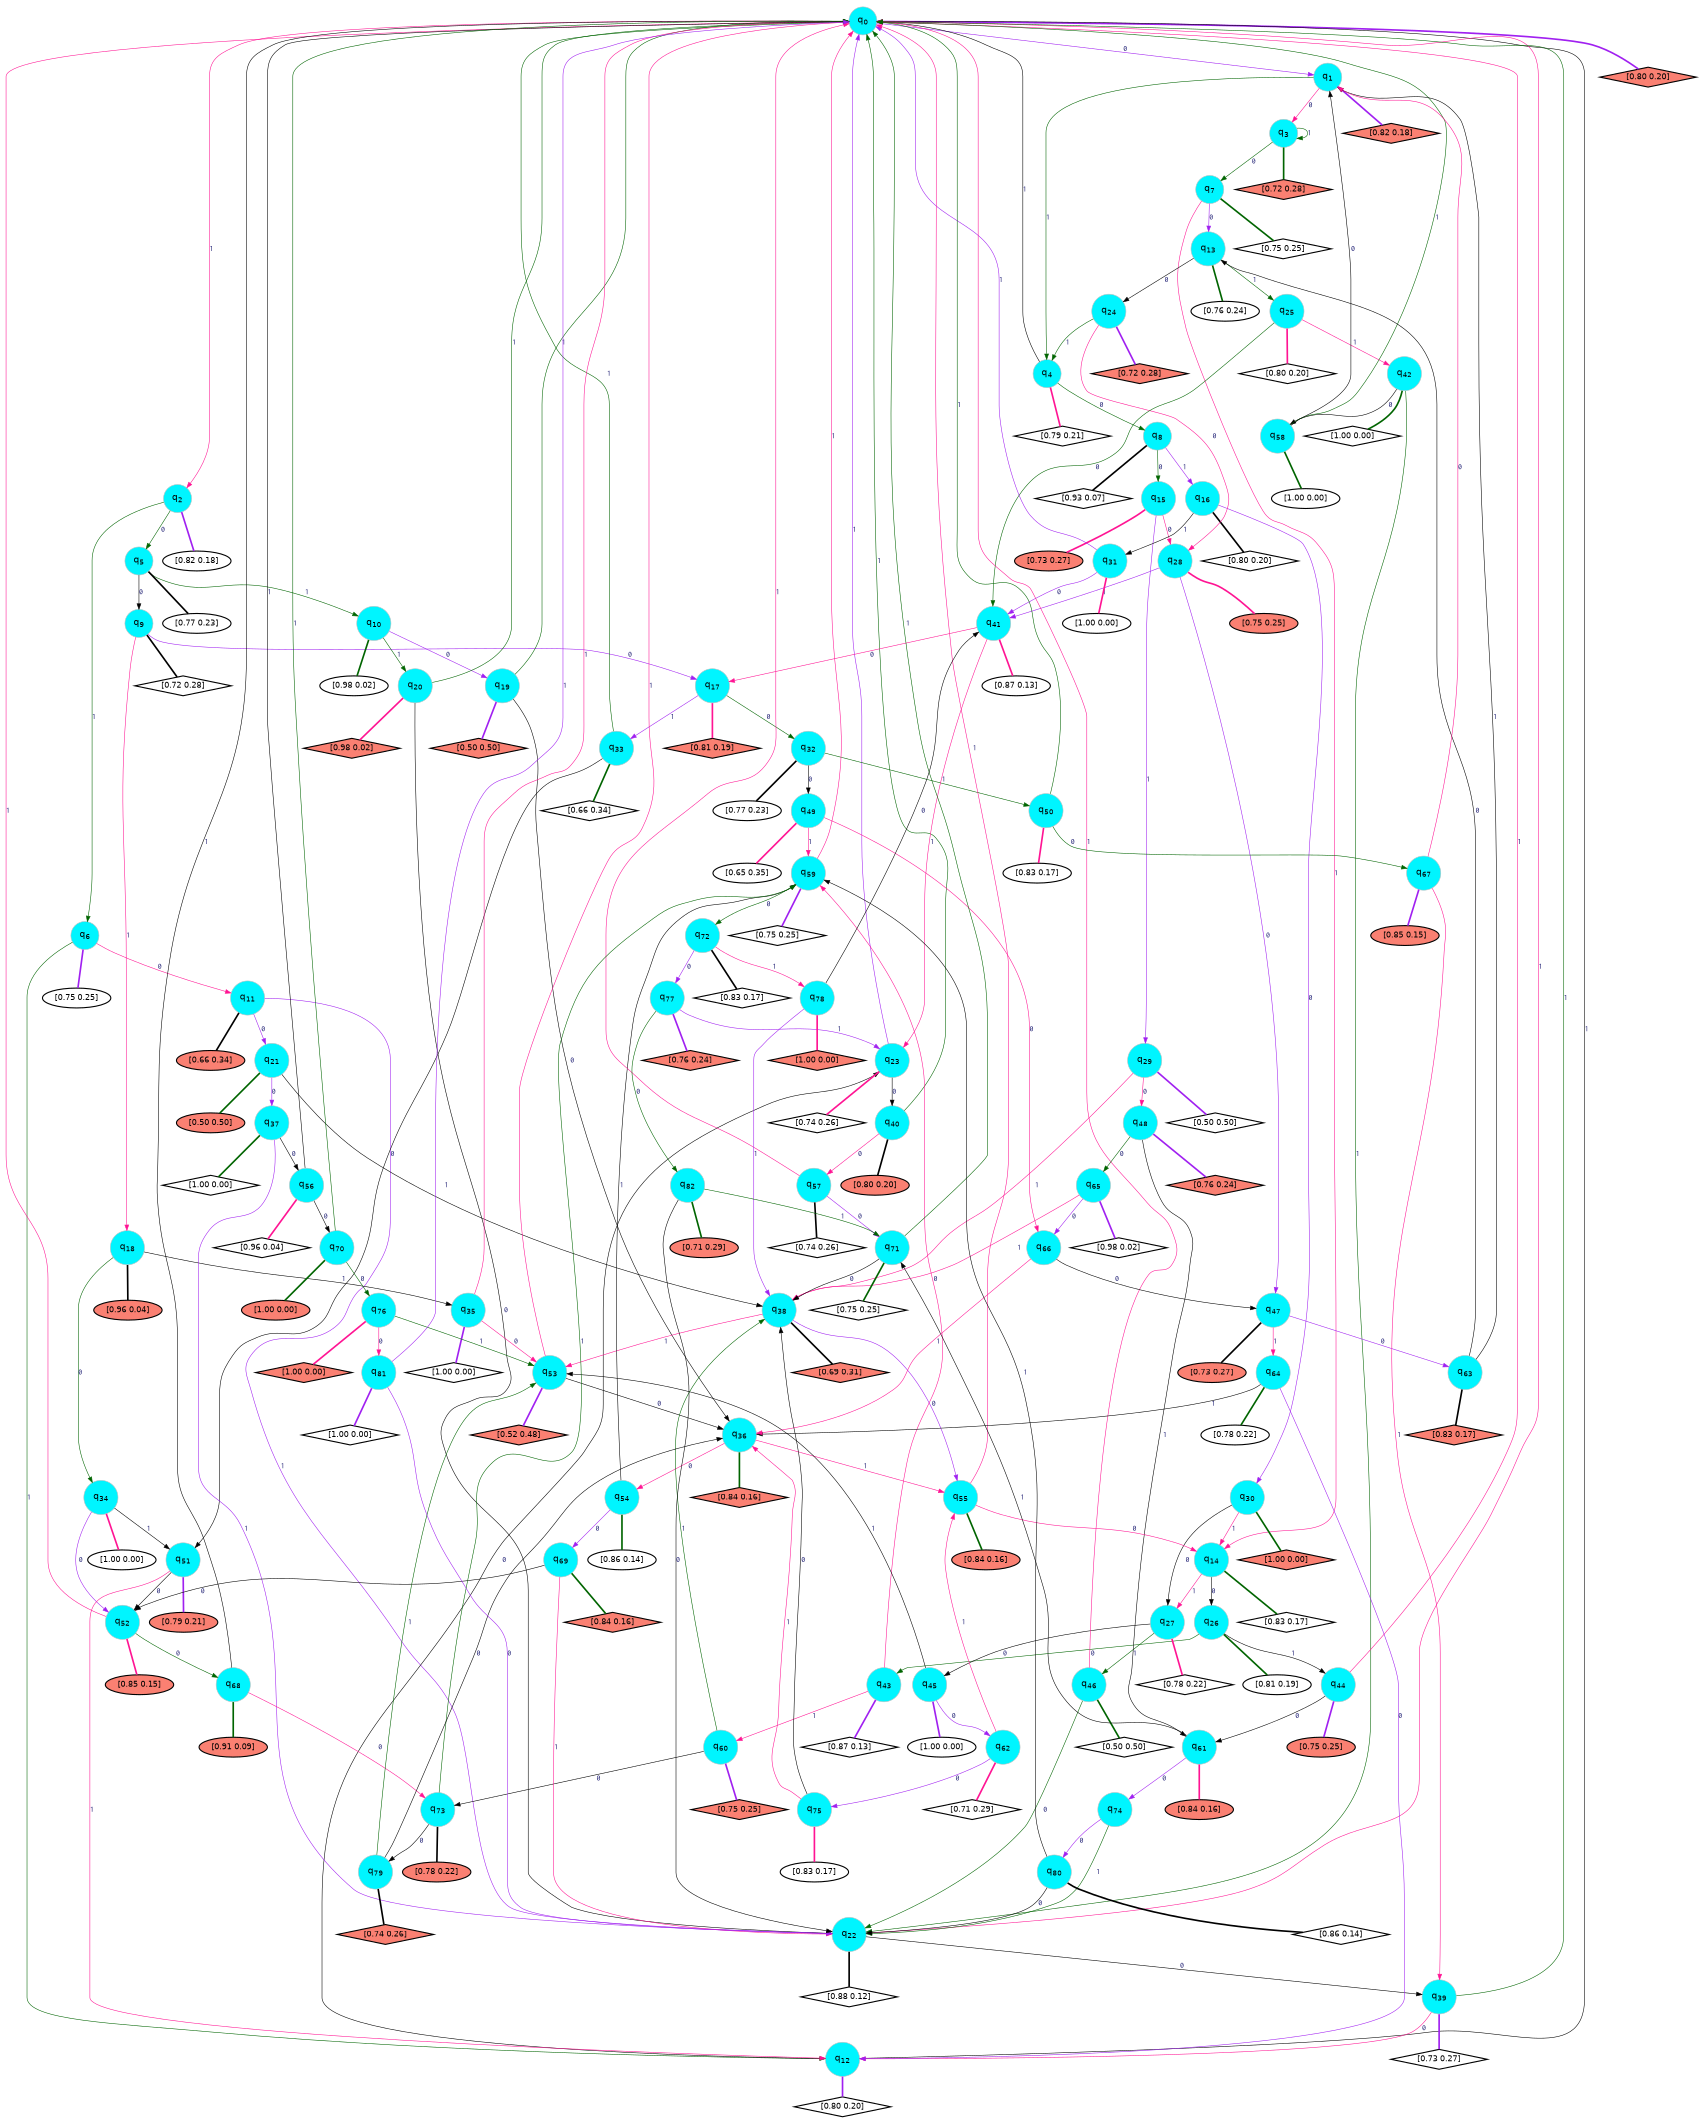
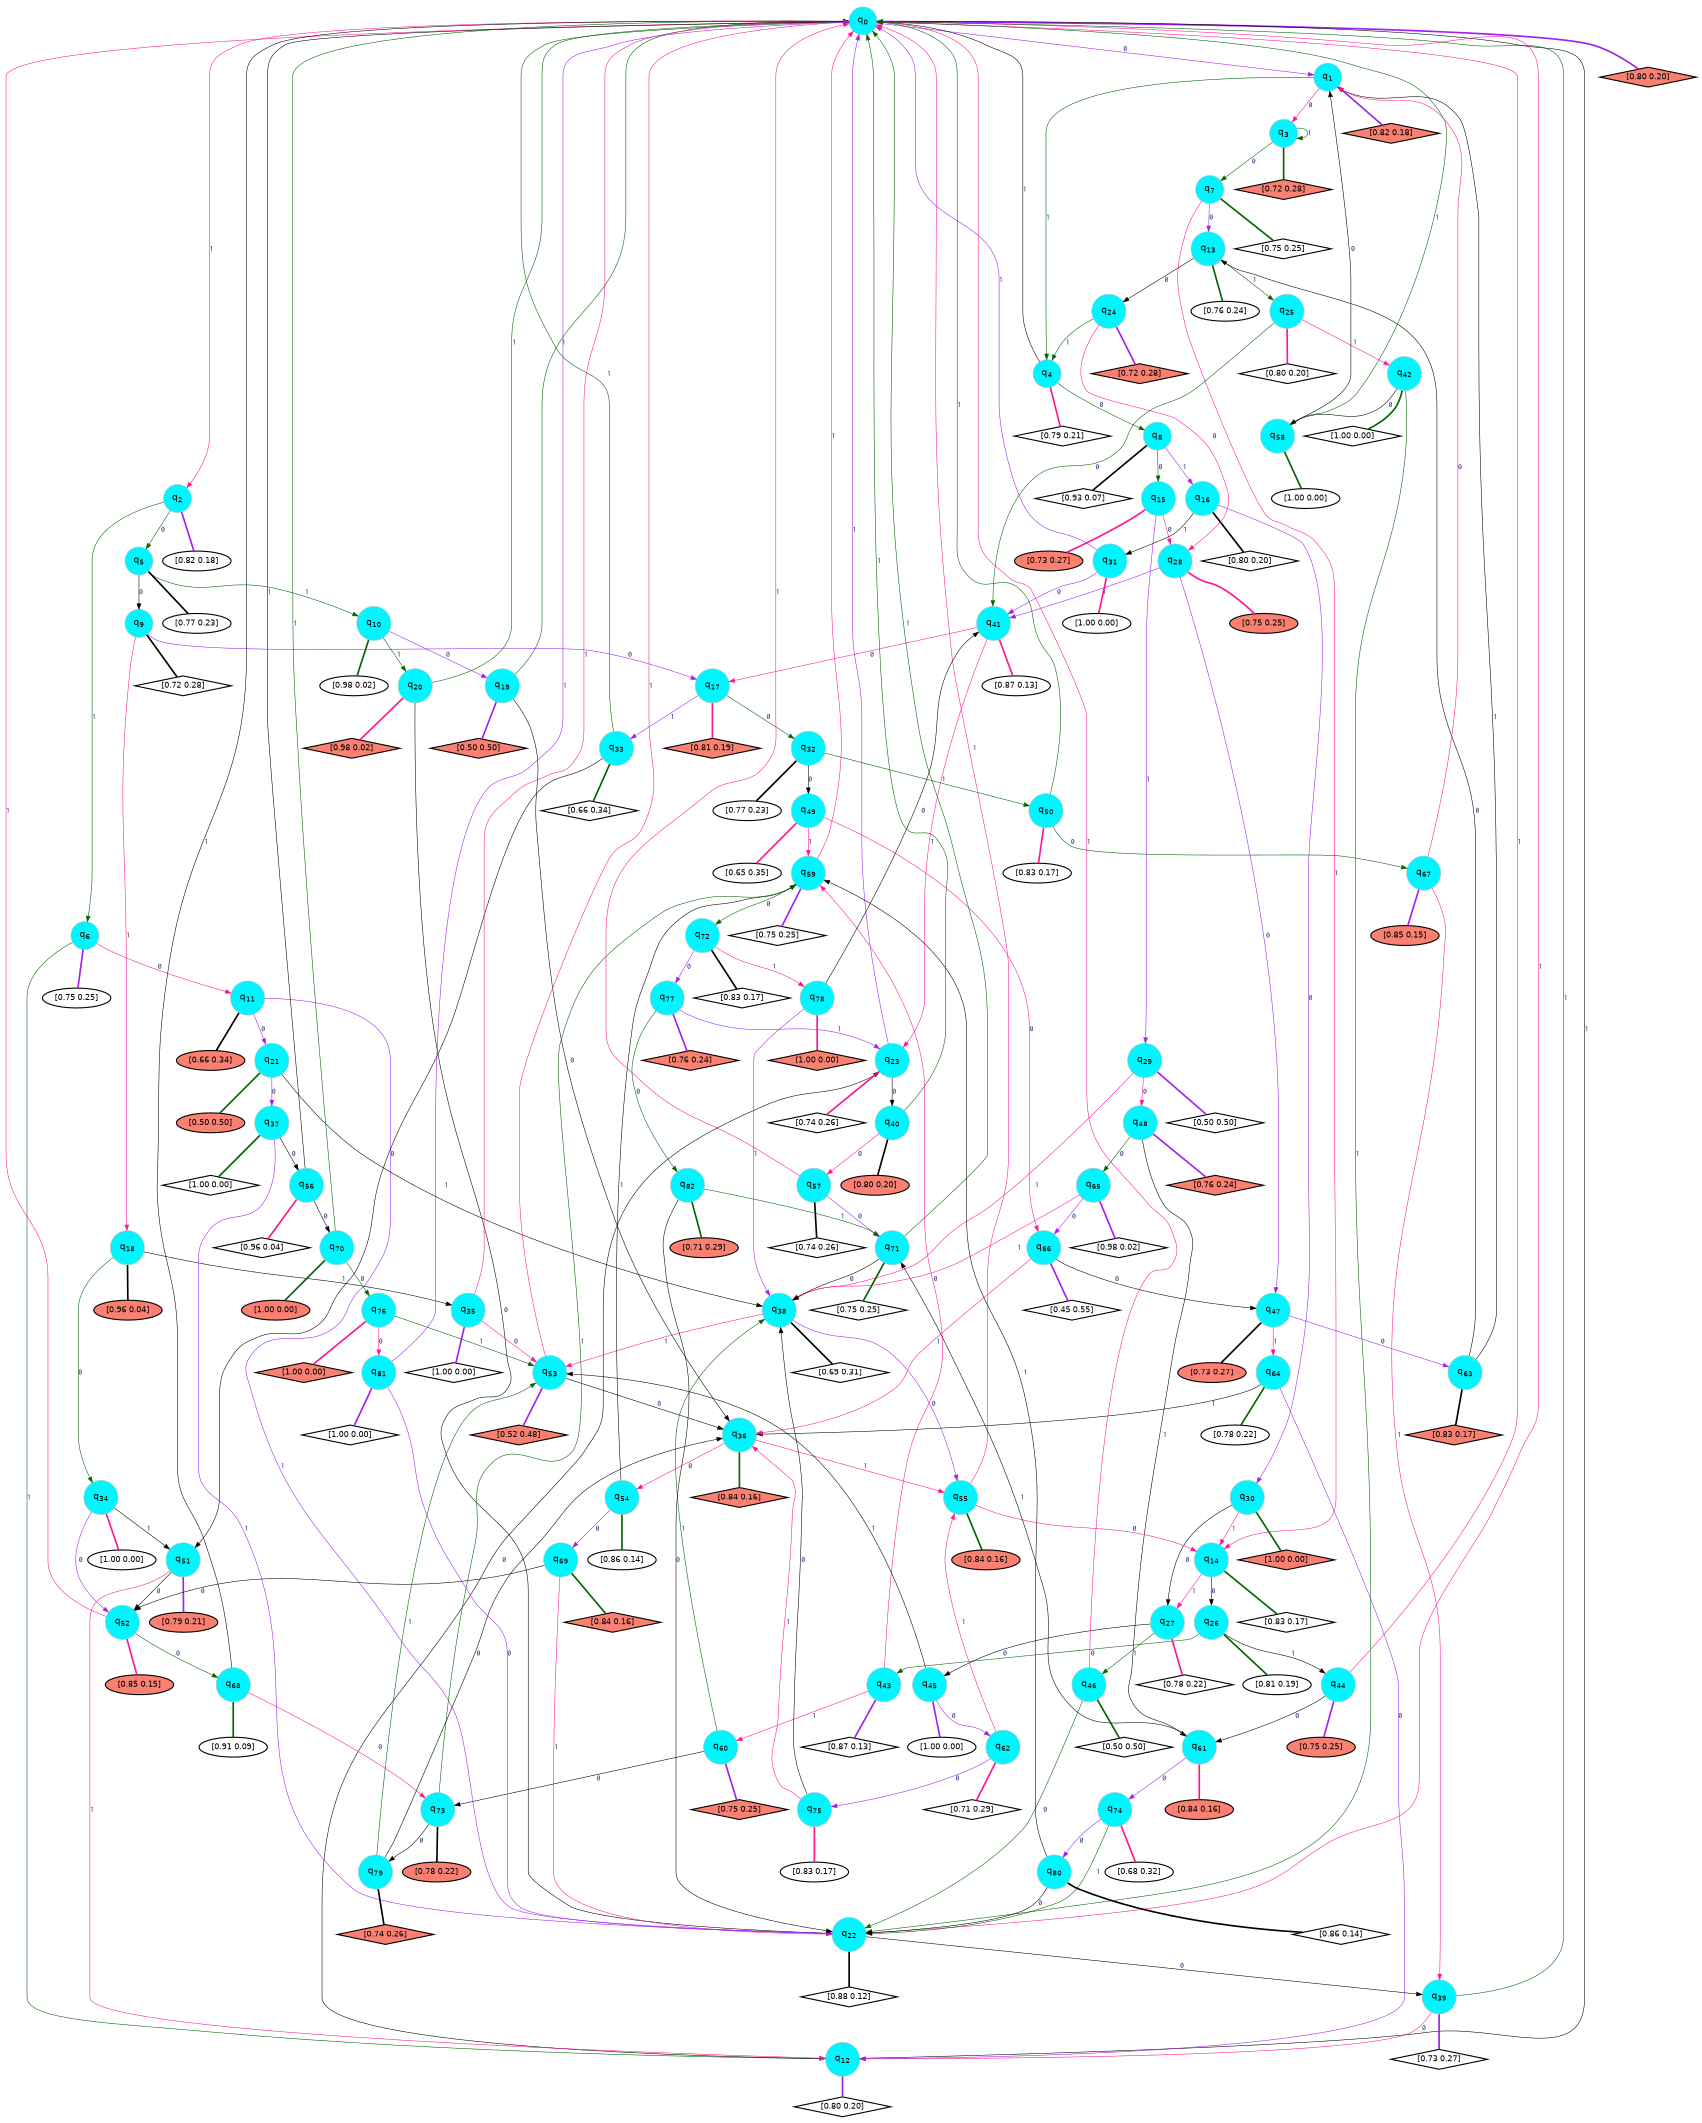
none -> (1072, 1310)
(840, 1373) -> (840, 1373)
(233, 1747) -> (233, 1747)
none -> (1139, 1872)
